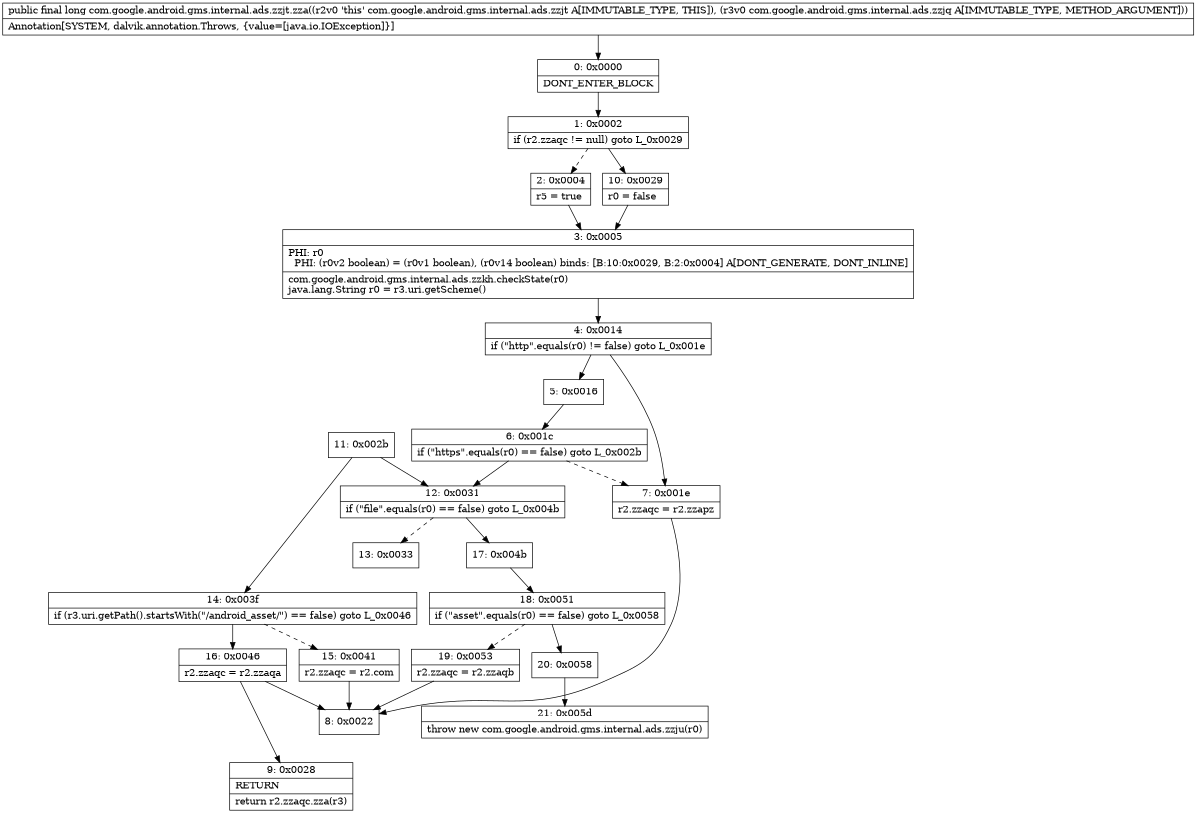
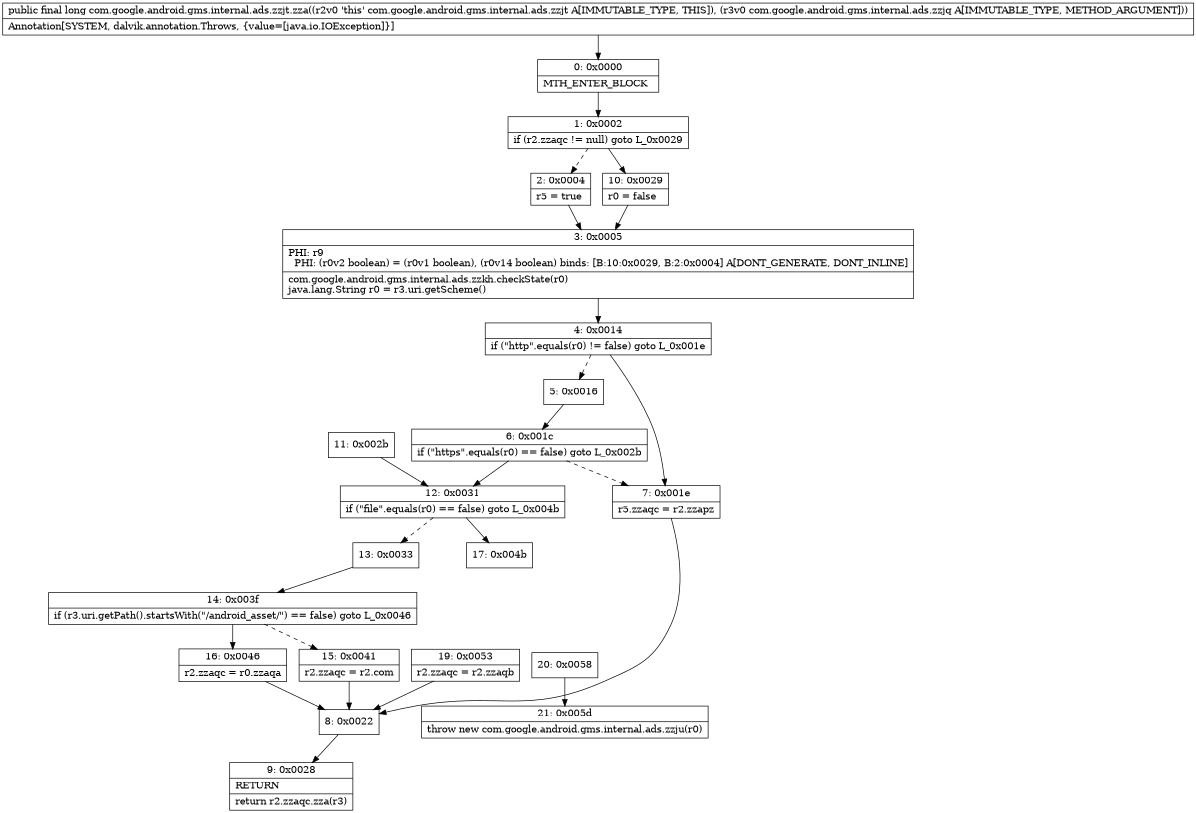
(598, 84) -> (595, 84)
(308, 253) -> (308, 253)
(587, 364) -> (587, 364)
(666, 510) -> (666, 510)
(301, 522) -> (318, 579)
(547, 608) -> none
(233, 673) -> (233, 673)
(259, 719) -> (328, 746)
